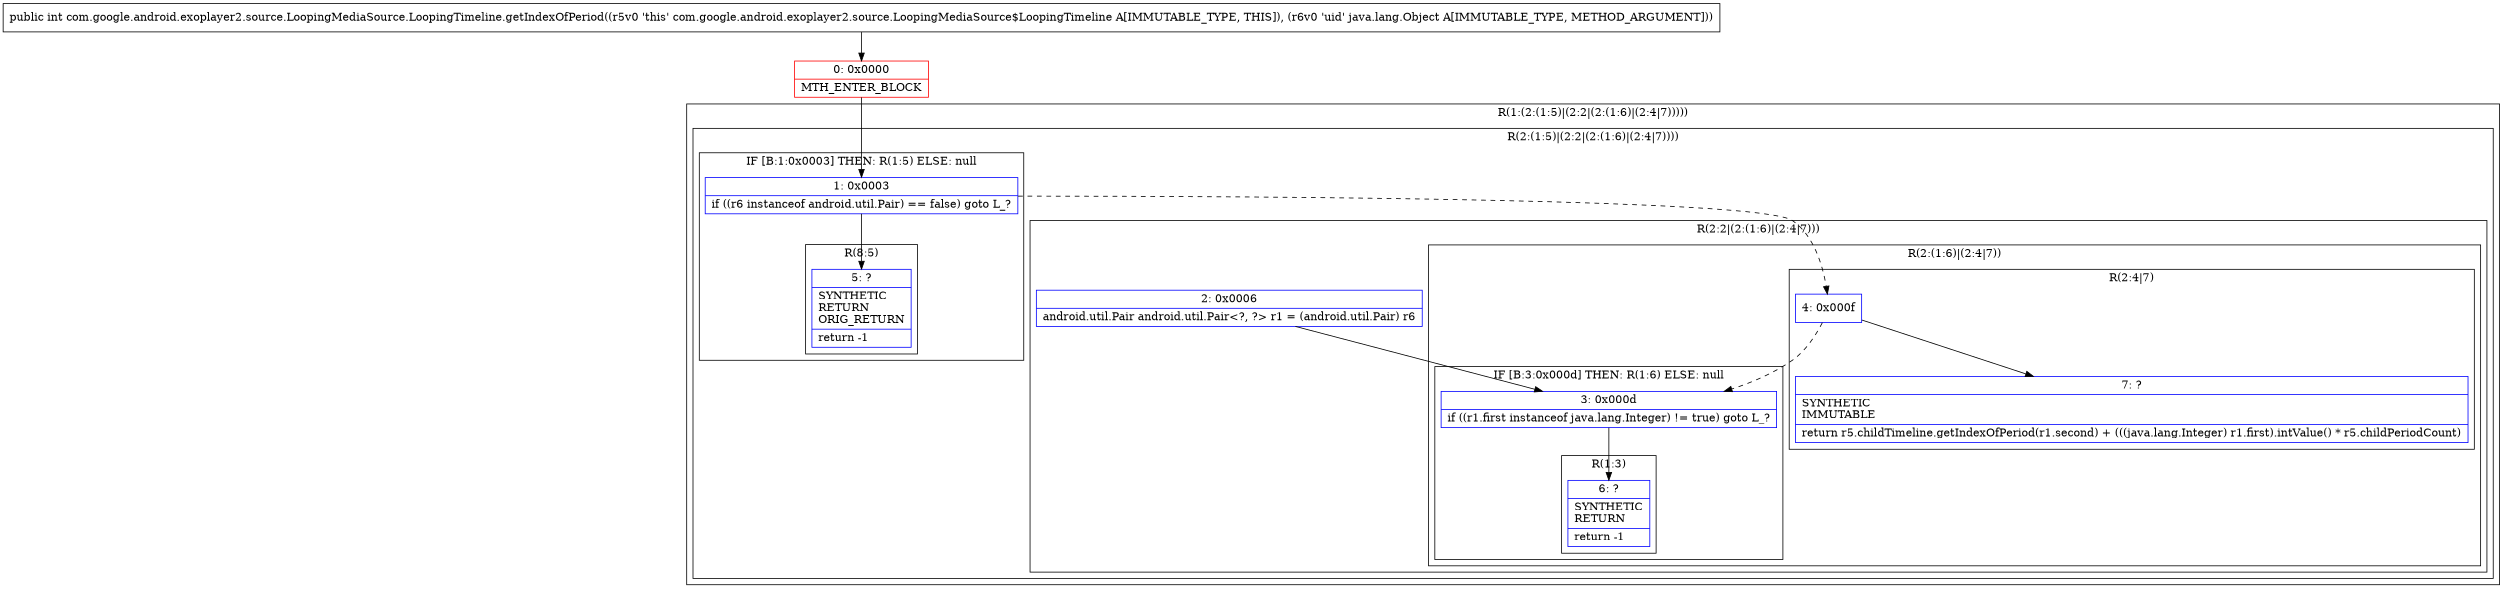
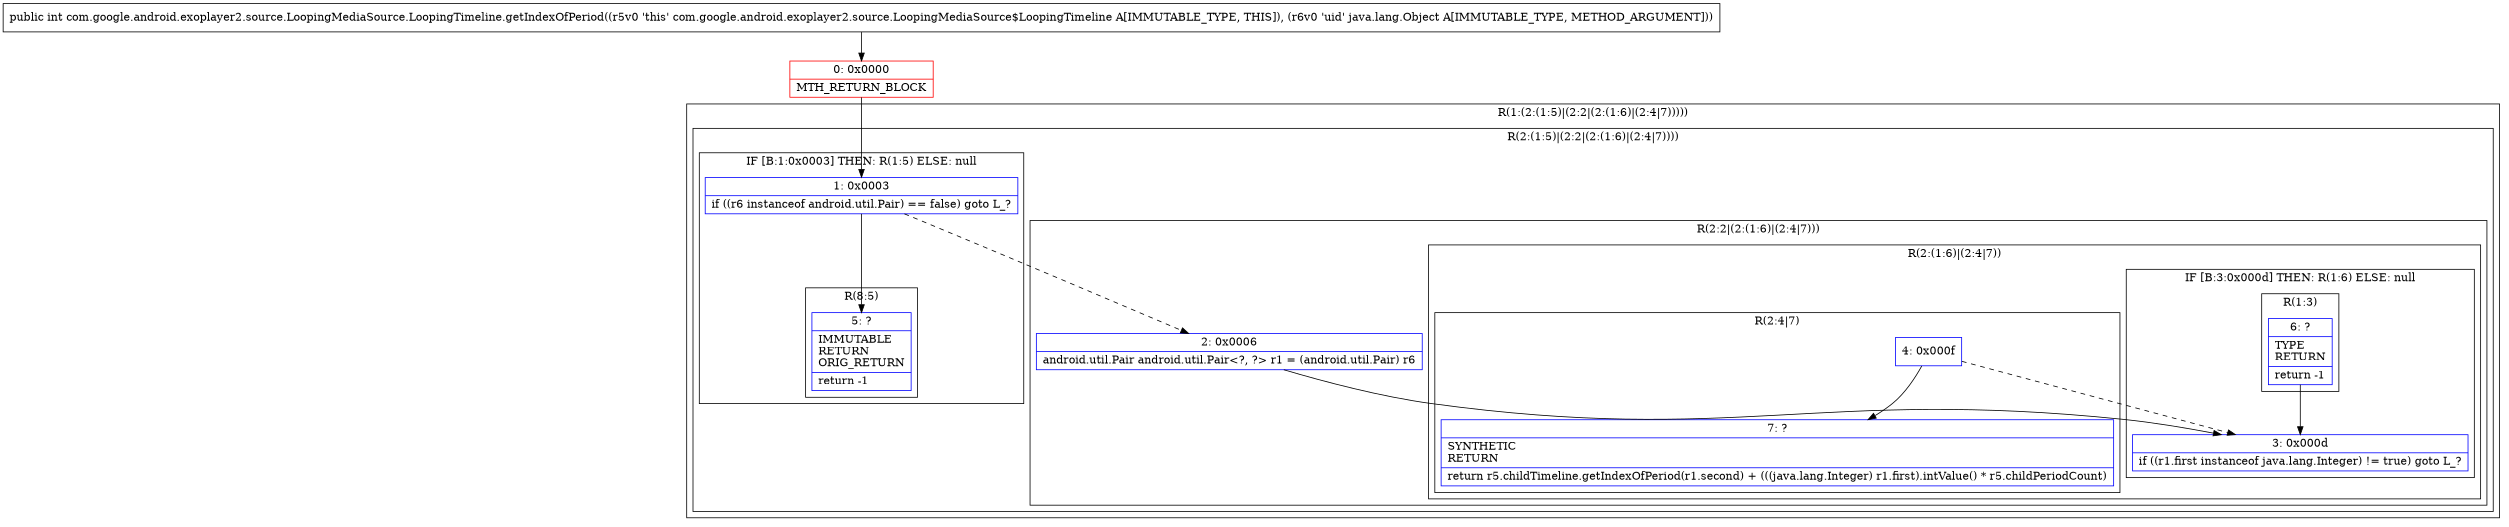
(862, 88) -> (862, 88)
(1444, 199) -> (1043, 272)
(853, 296) -> (855, 339)
(1839, 415) -> (1473, 458)
(1609, 450) -> (2300, 406)
(1609, 507) -> (2290, 345)
